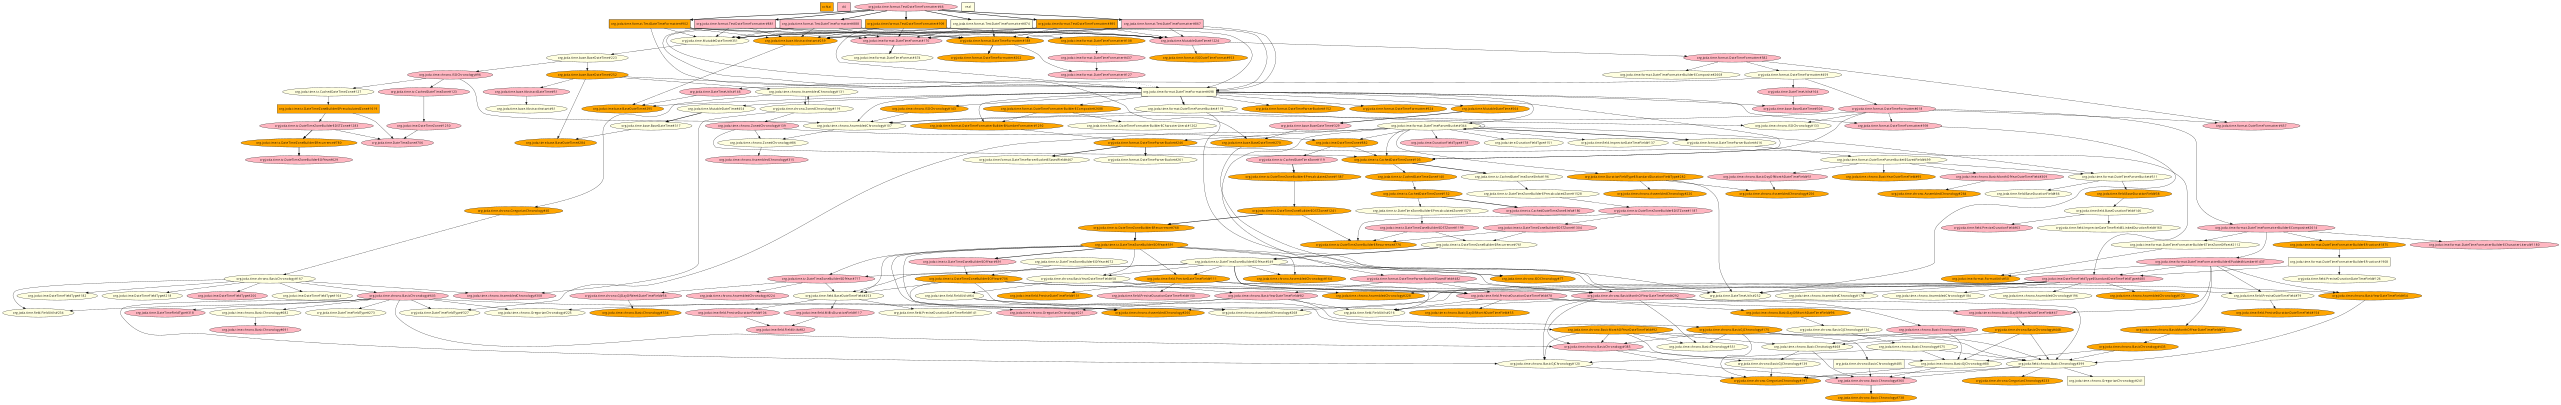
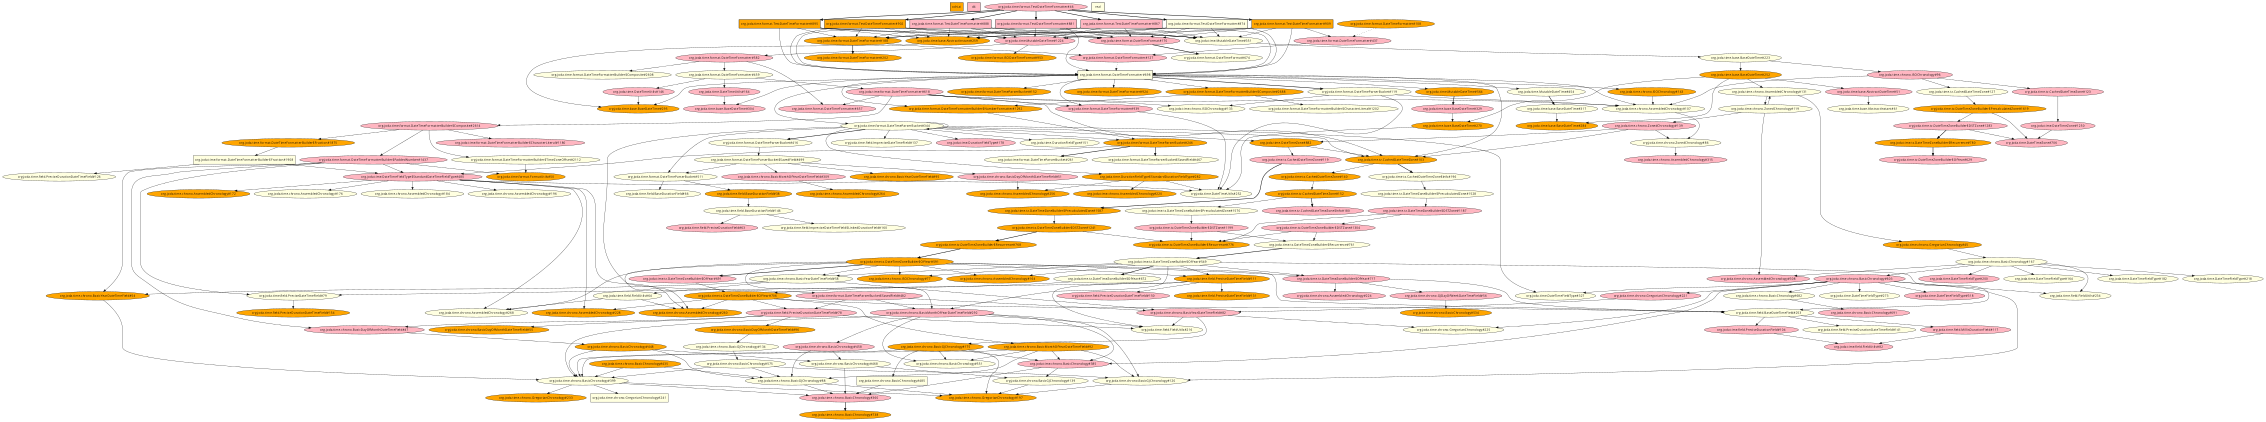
(1032, 35) -> (1317, 32)
(328, 109) -> (1980, 109)
(1343, 290) -> (1139, 270)
(1157, 304) -> (1485, 305)
(2181, 330) -> none
(1711, 338) -> none
(2051, 364) -> (583, 381)
